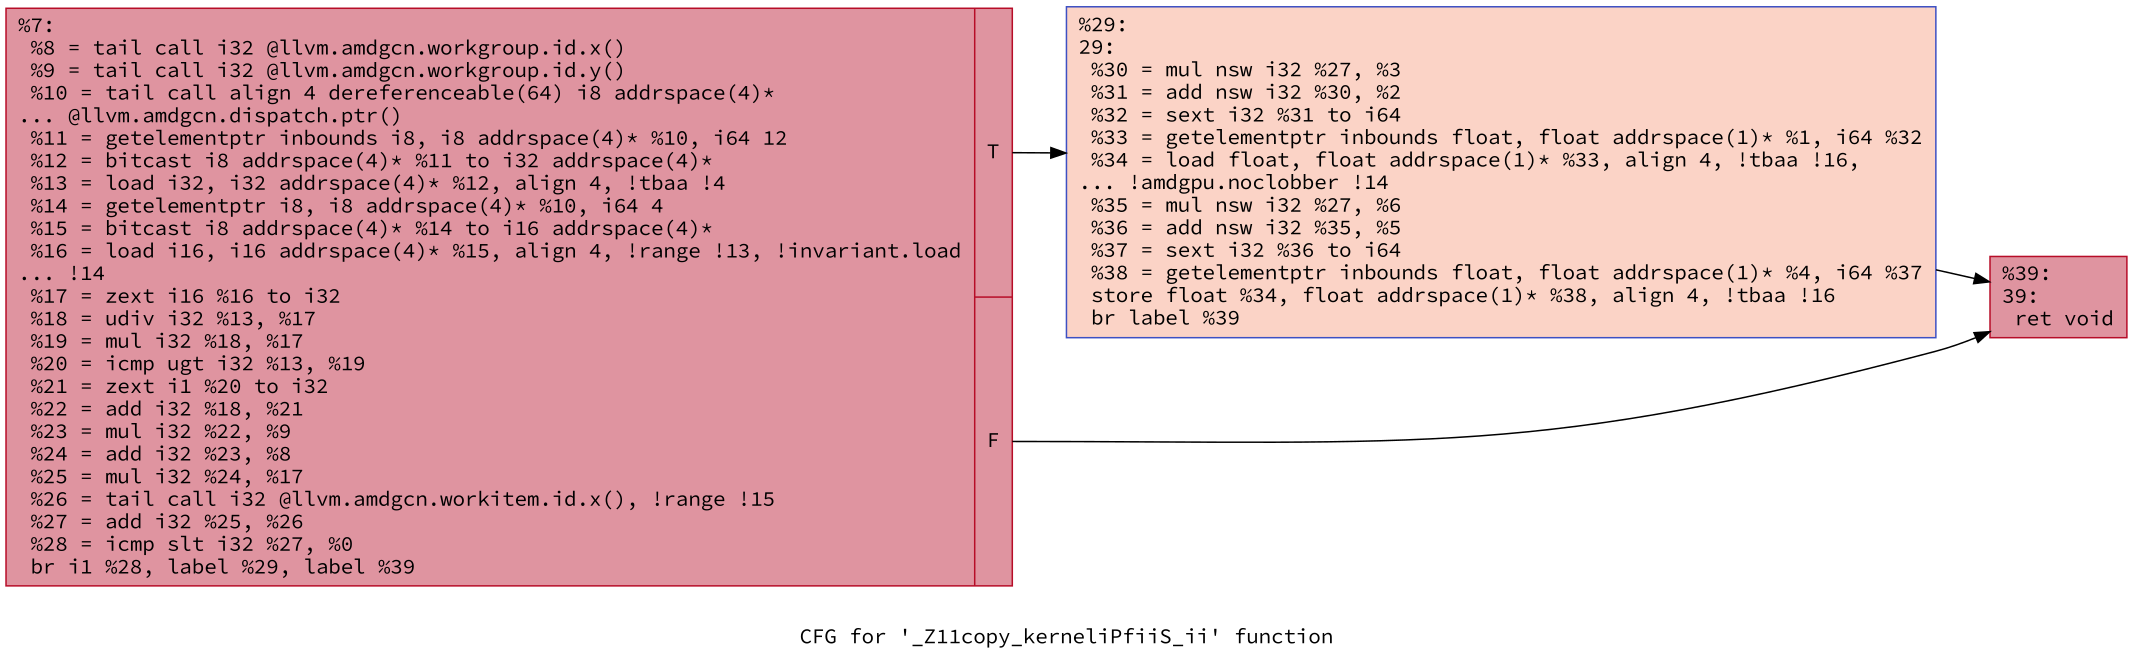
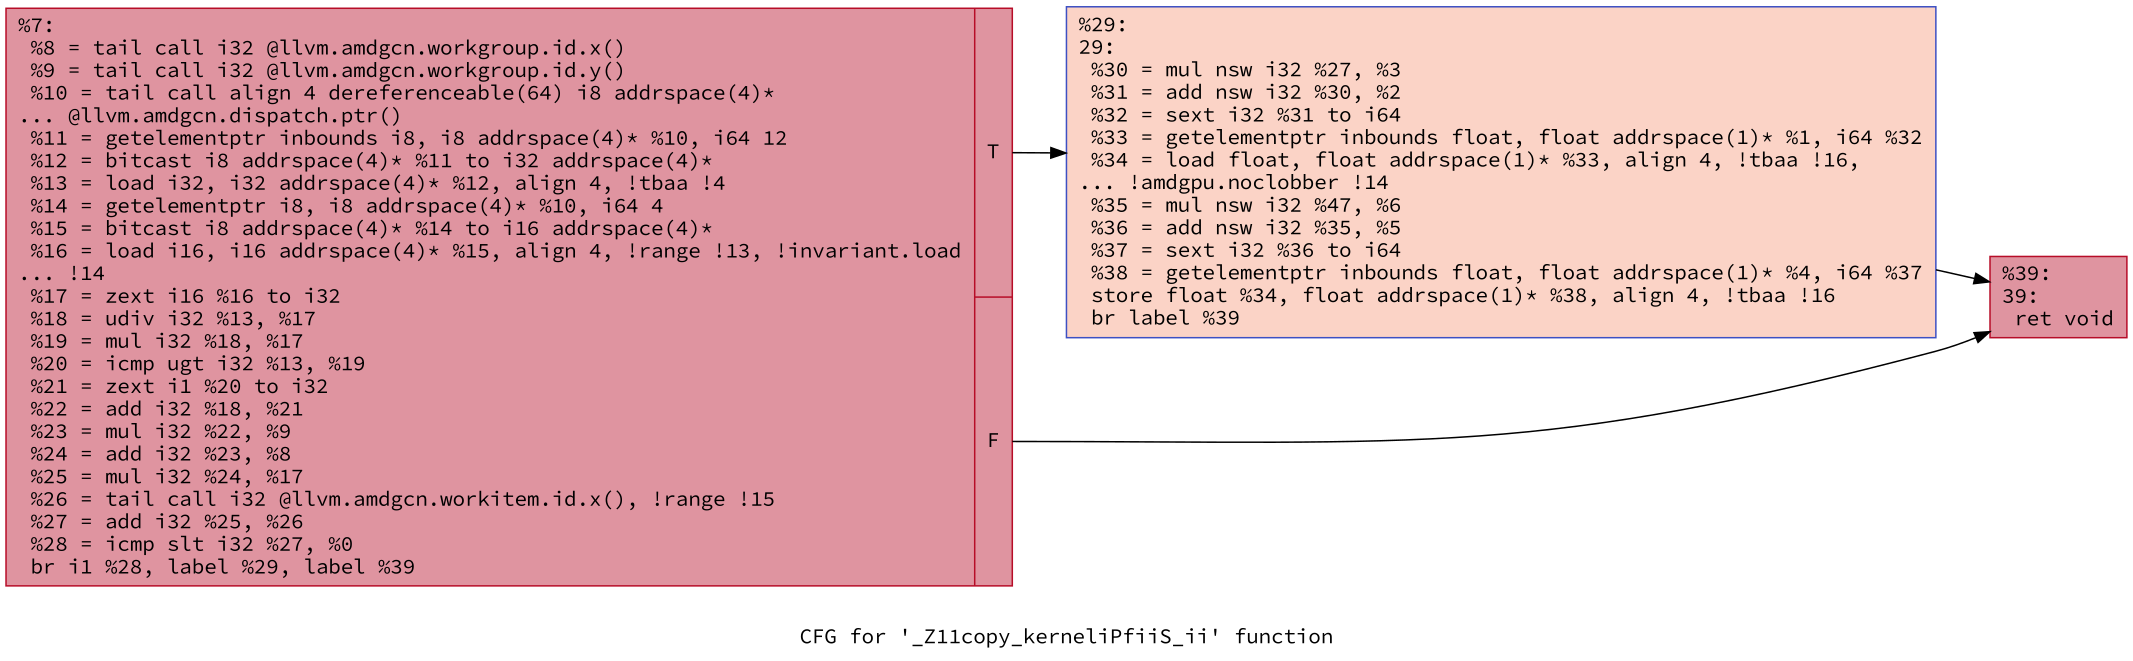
(1240, 205) -> (1240, 205)
